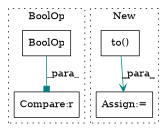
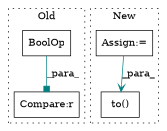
(47, 17) -> (47, 17)
(122, 70) -> (123, 70)
